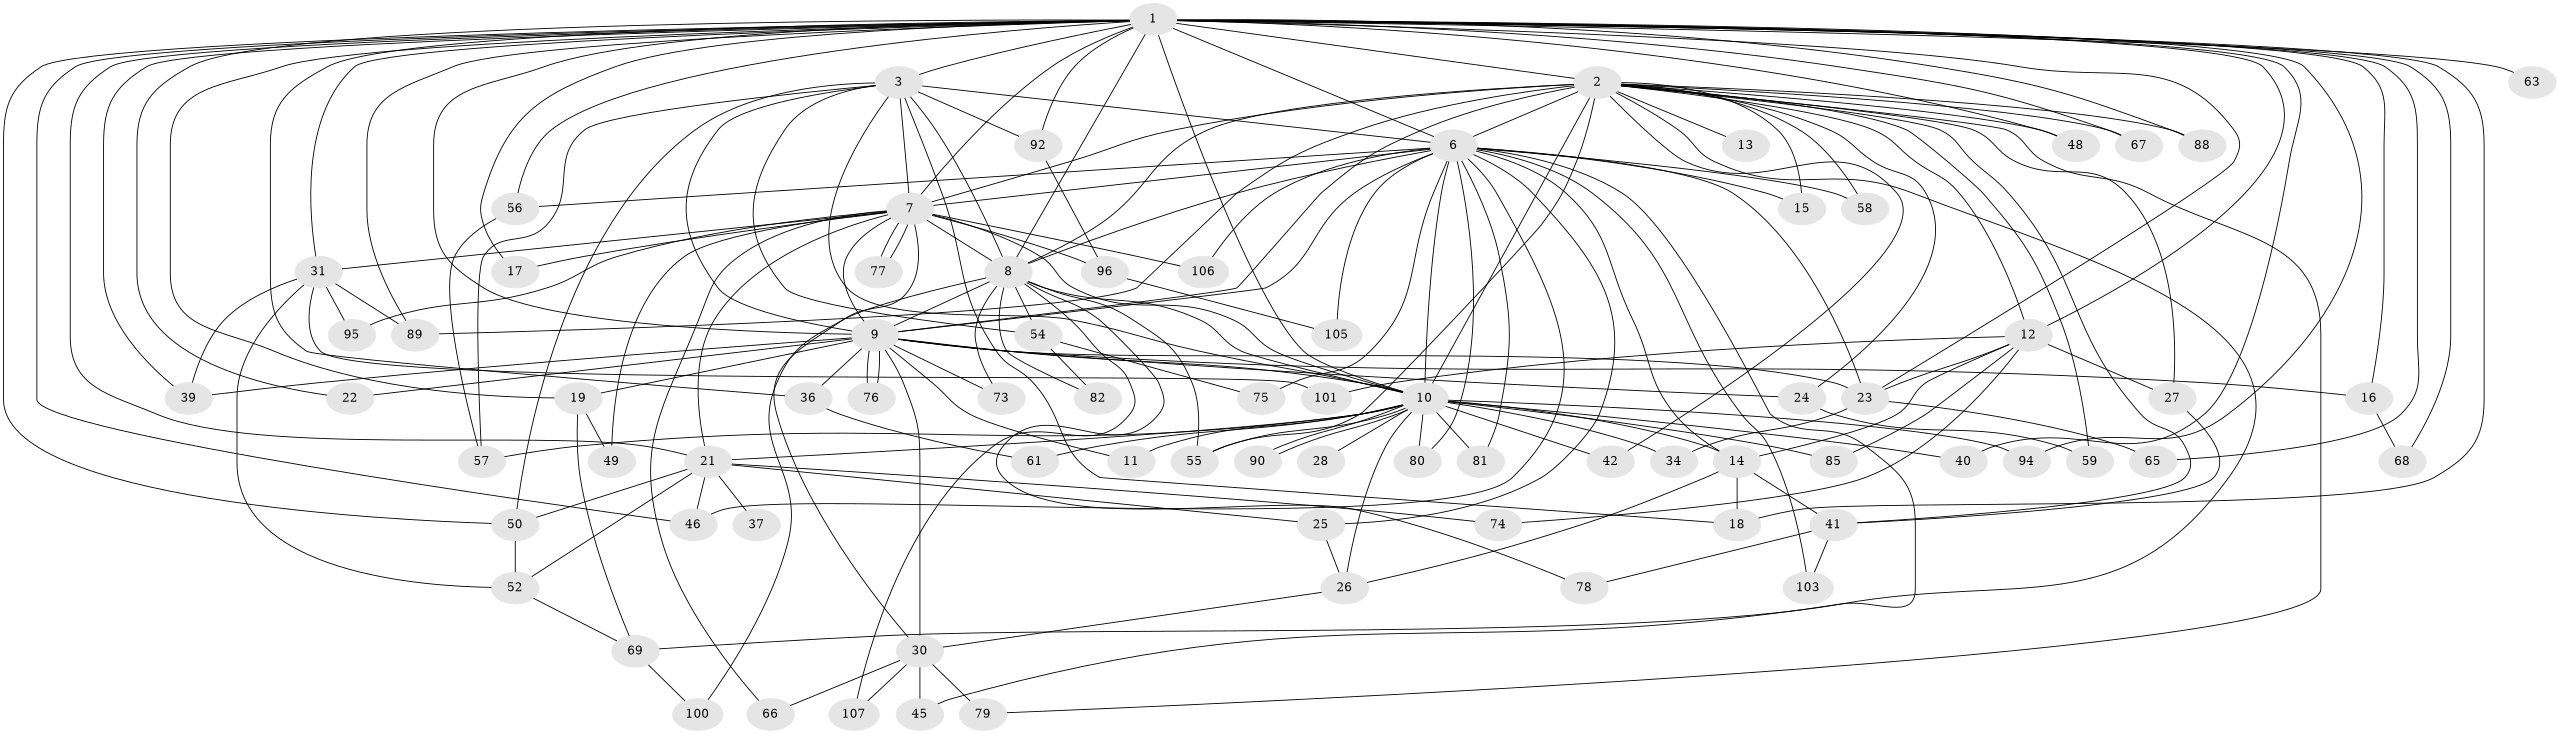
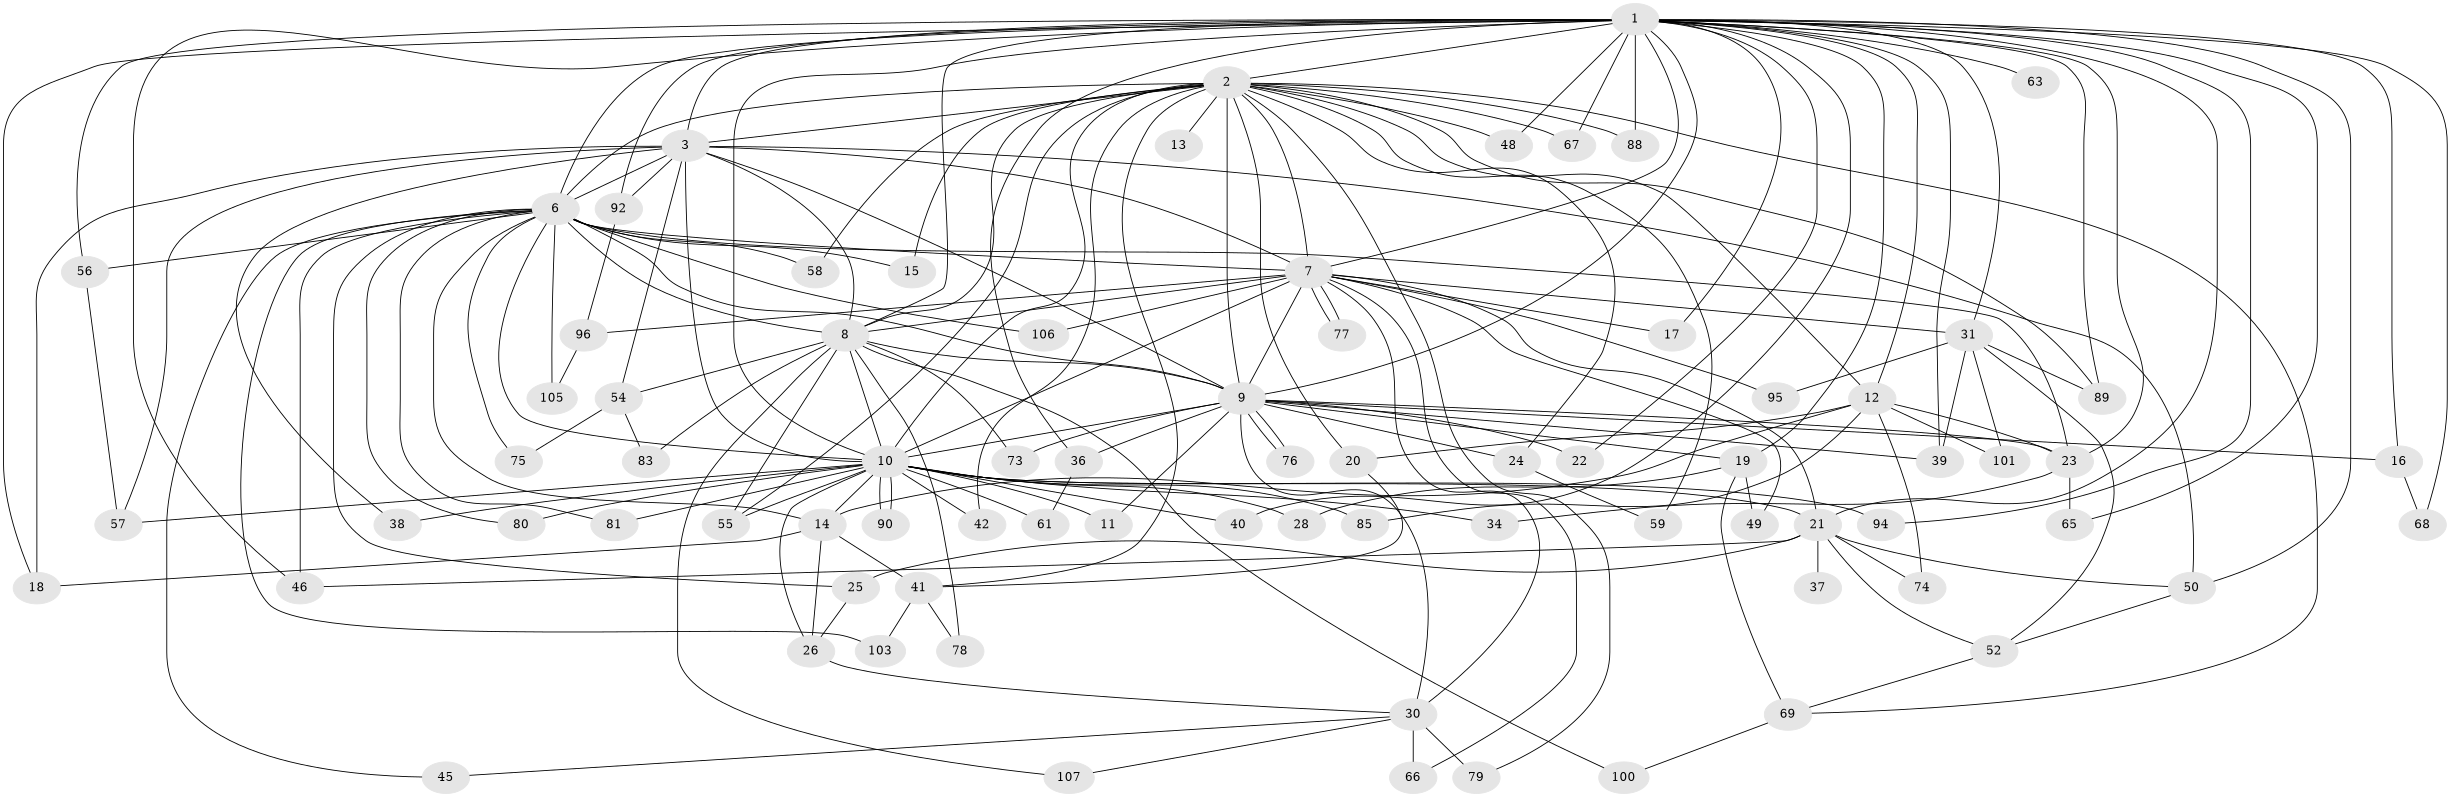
none -> (956, 114)
(1098, 399) -> (646, 462)
(2172, 399) -> (1354, 462)
none -> (1520, 487)
none -> (398, 525)
